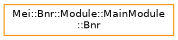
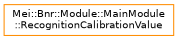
(89, 20) -> (89, 20)
